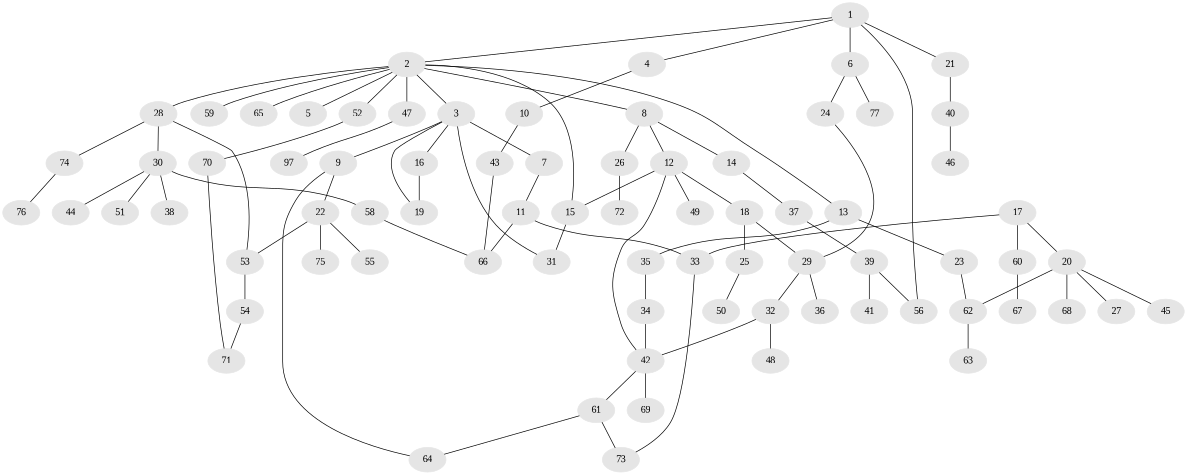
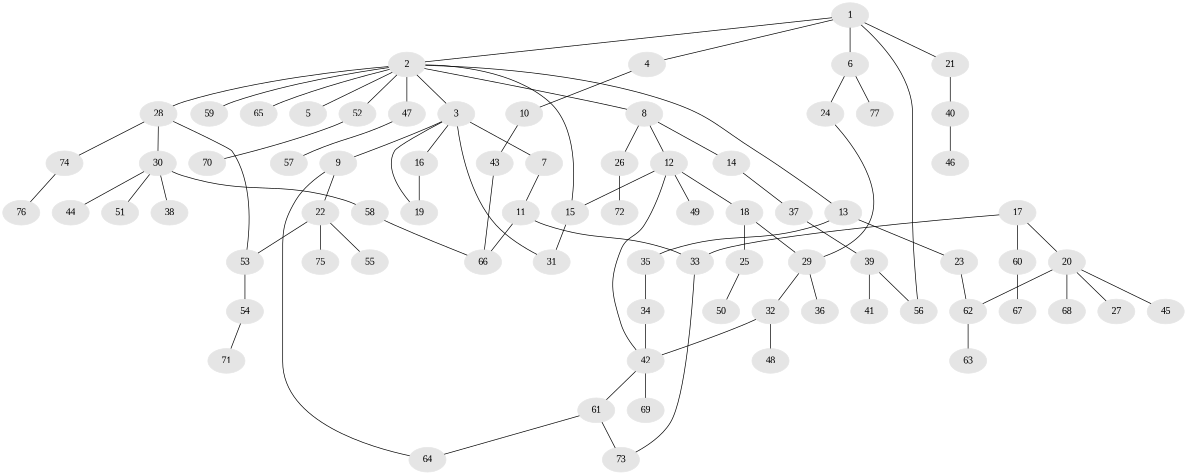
(289, 163) -> (289, 163)
(214, 262) -> none
